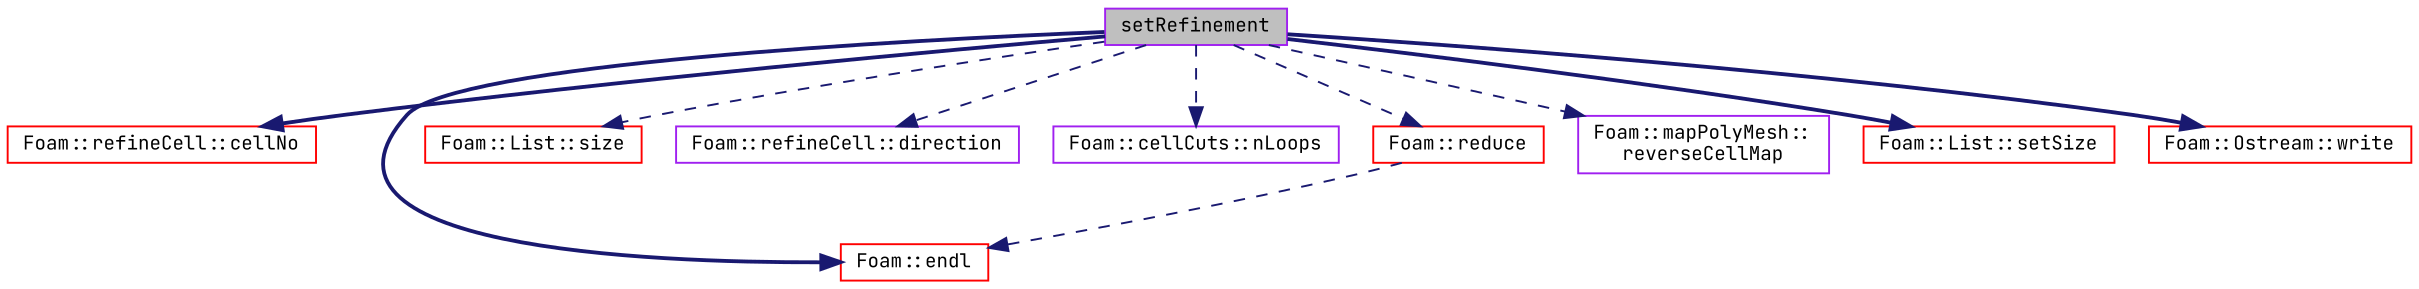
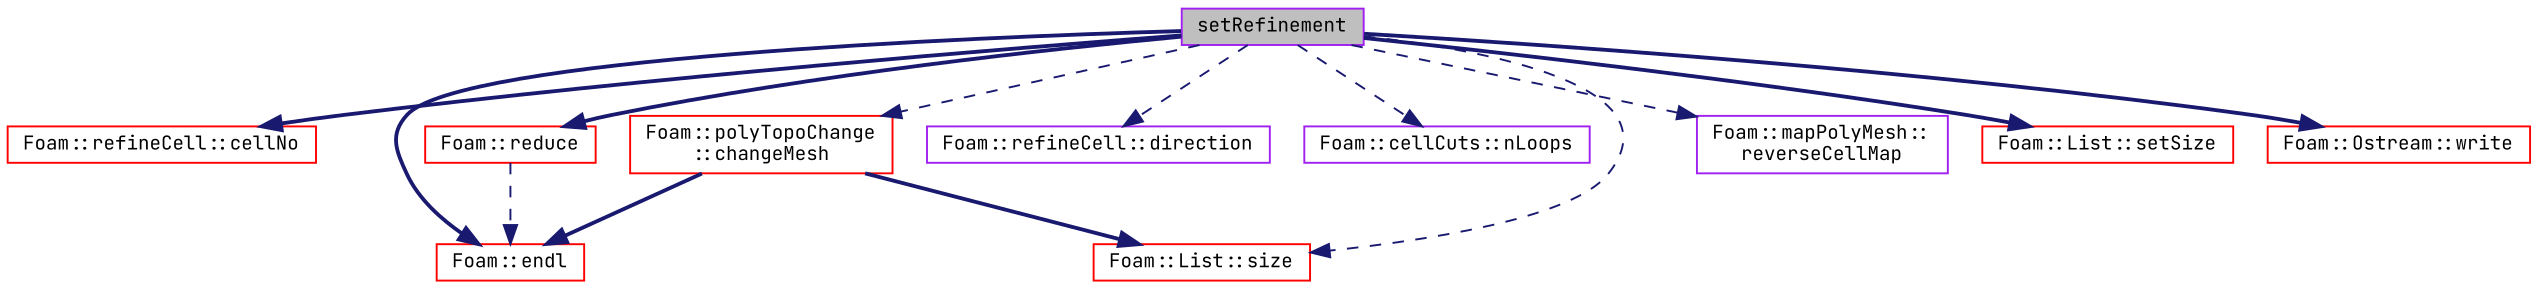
(1319, 82) -> (866, 73)
none -> (761, 145)
